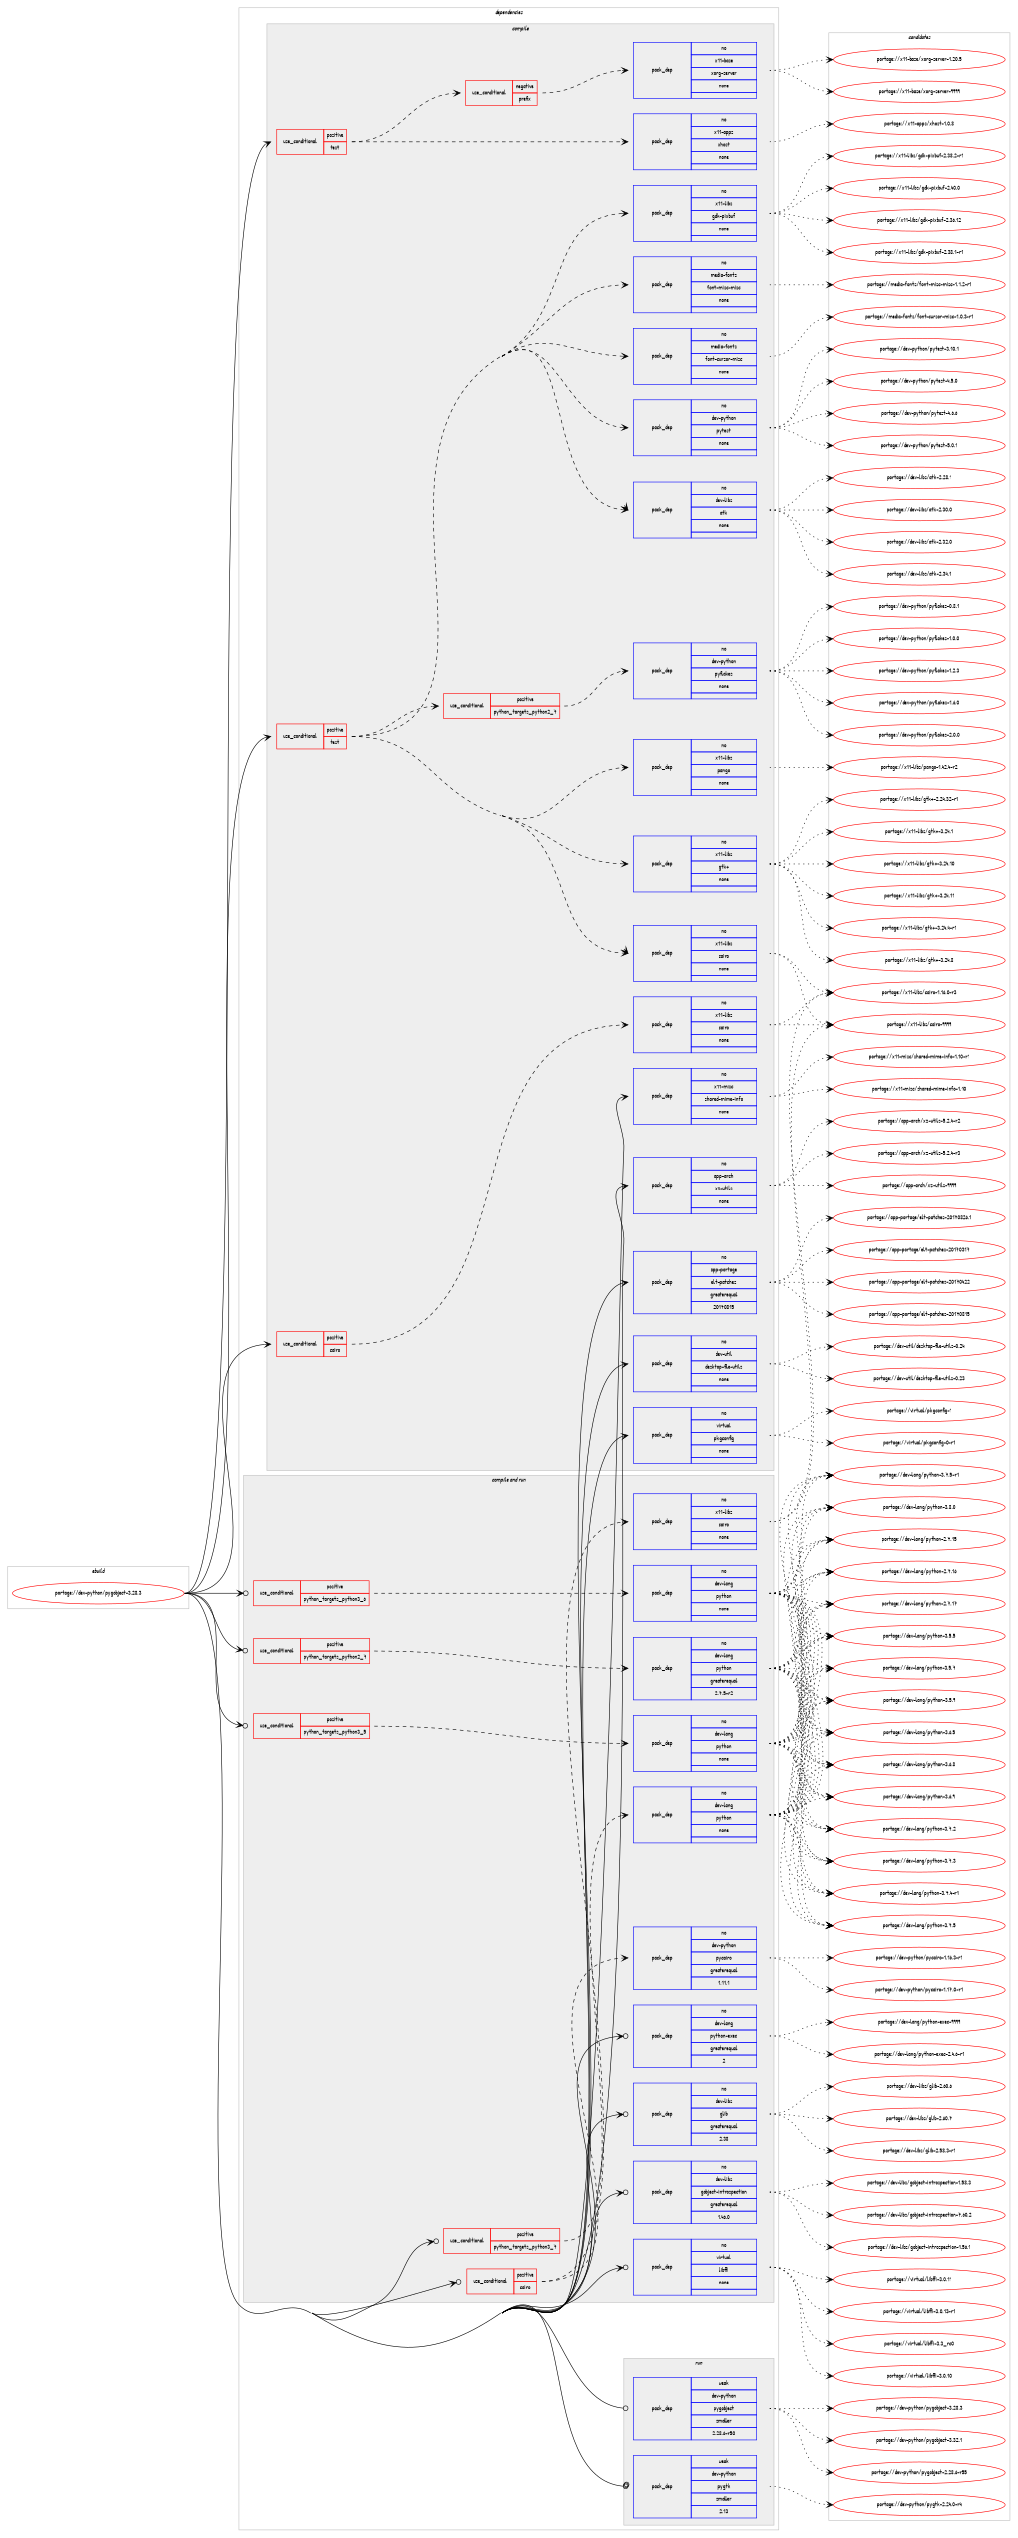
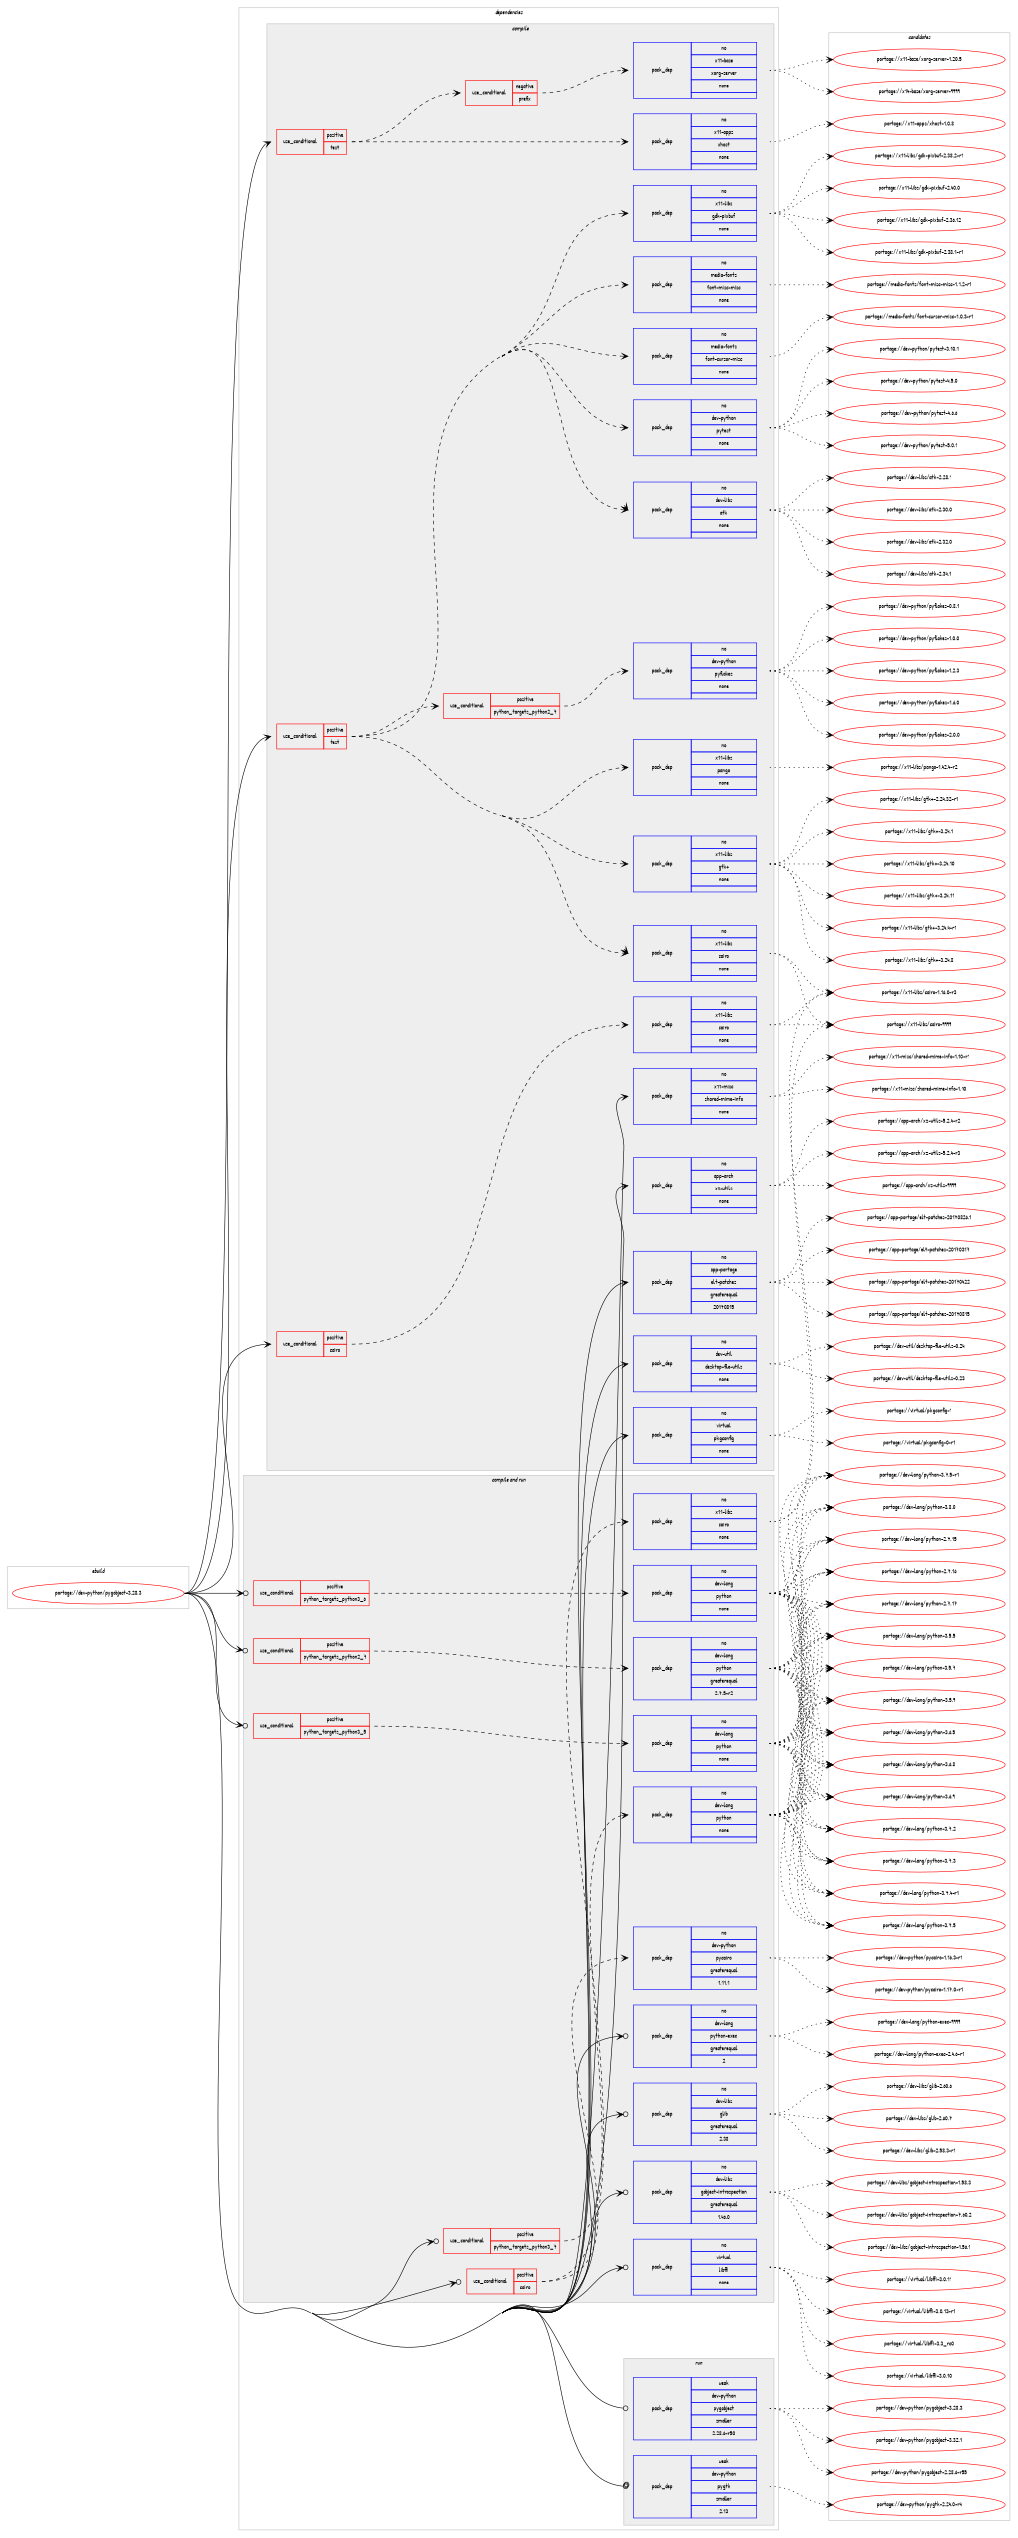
(919, 92) -> (919, 92)
